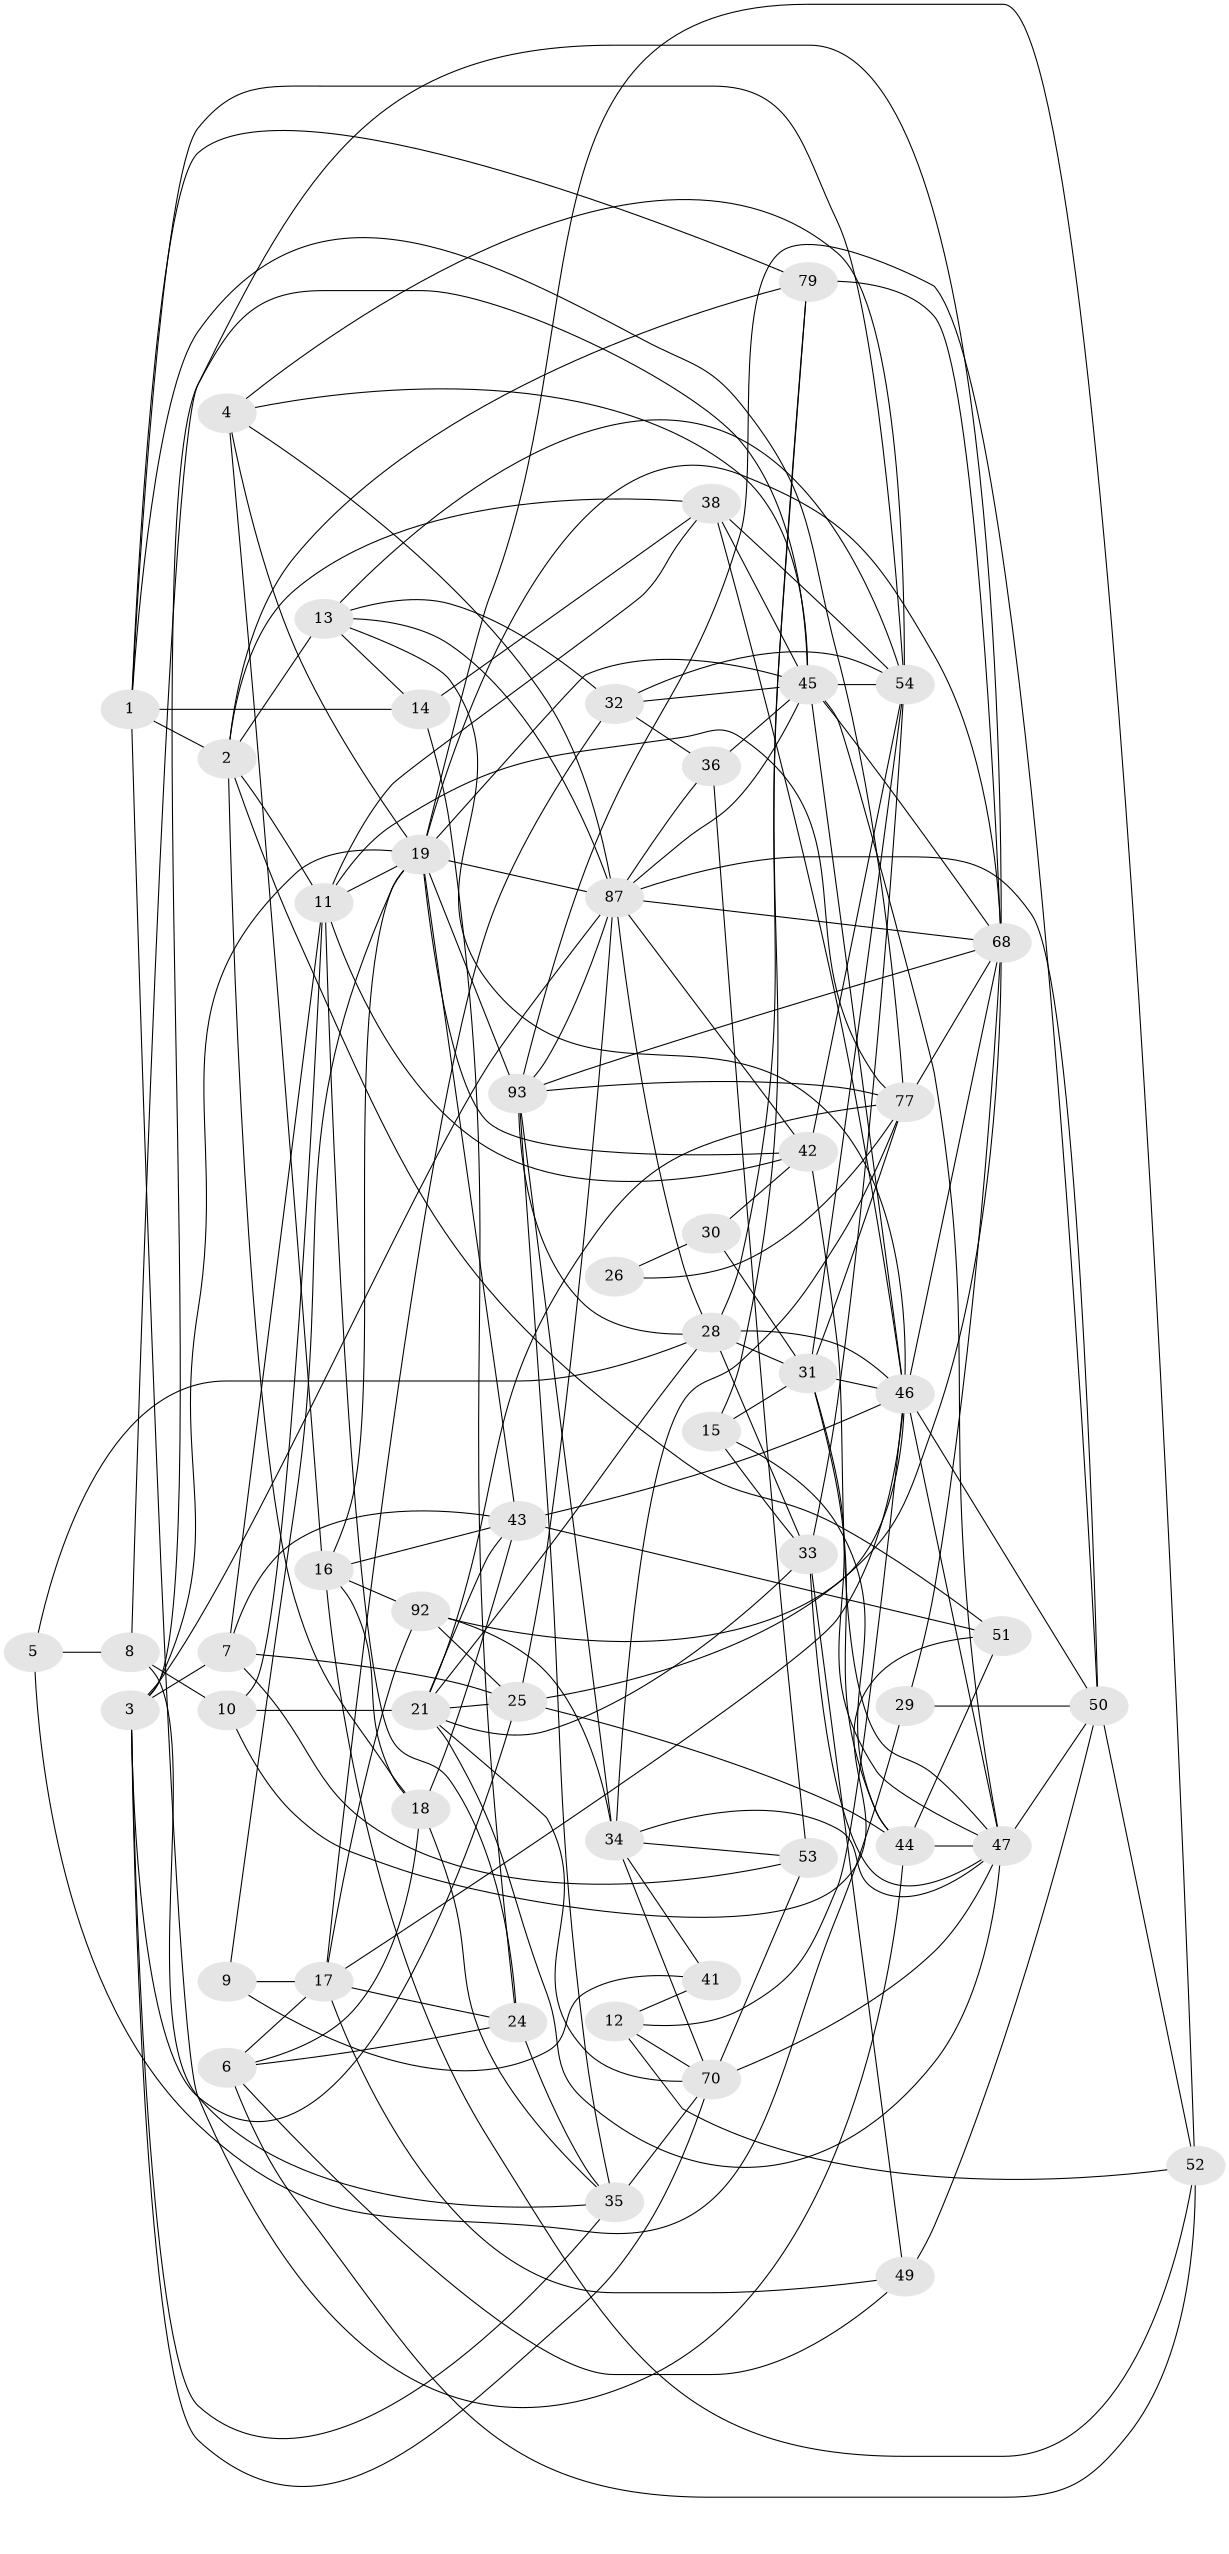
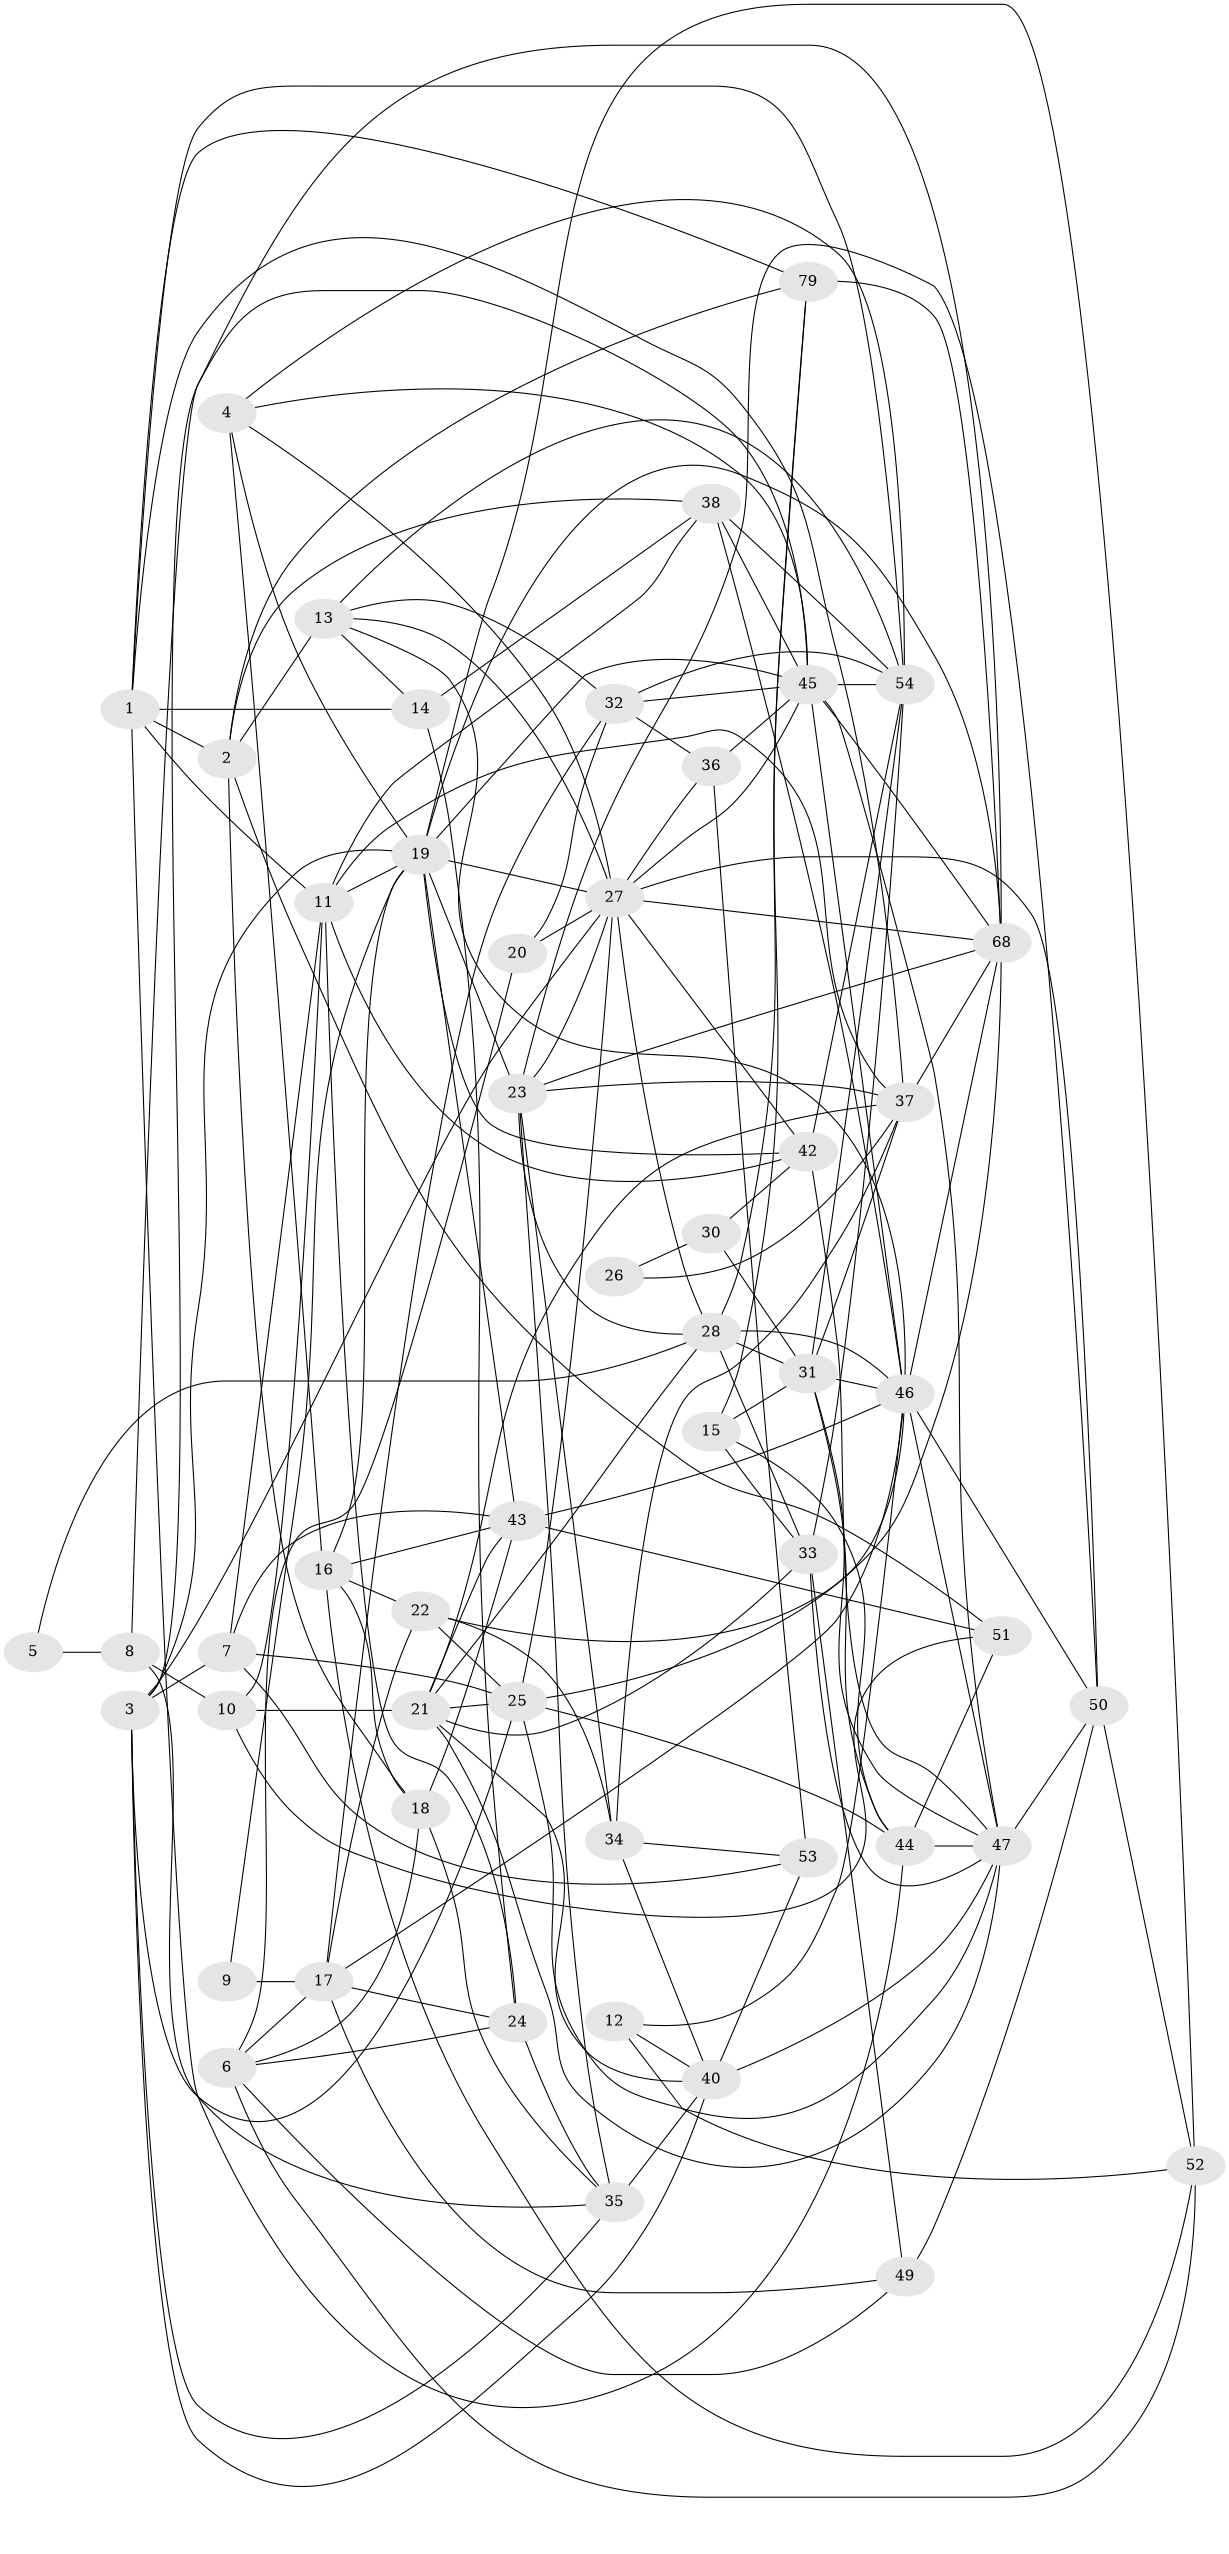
(278, 830) -> (221, 811)
(615, 898) -> (615, 898)
none -> (518, 954)
(518, 1094) -> (518, 1094)
(905, 1102) -> (905, 1102)
(421, 1611) -> (421, 1611)
(905, 1706) -> none
(833, 1827) -> (655, 2101)
(711, 1981) -> none
(711, 2080) -> (711, 2080)
